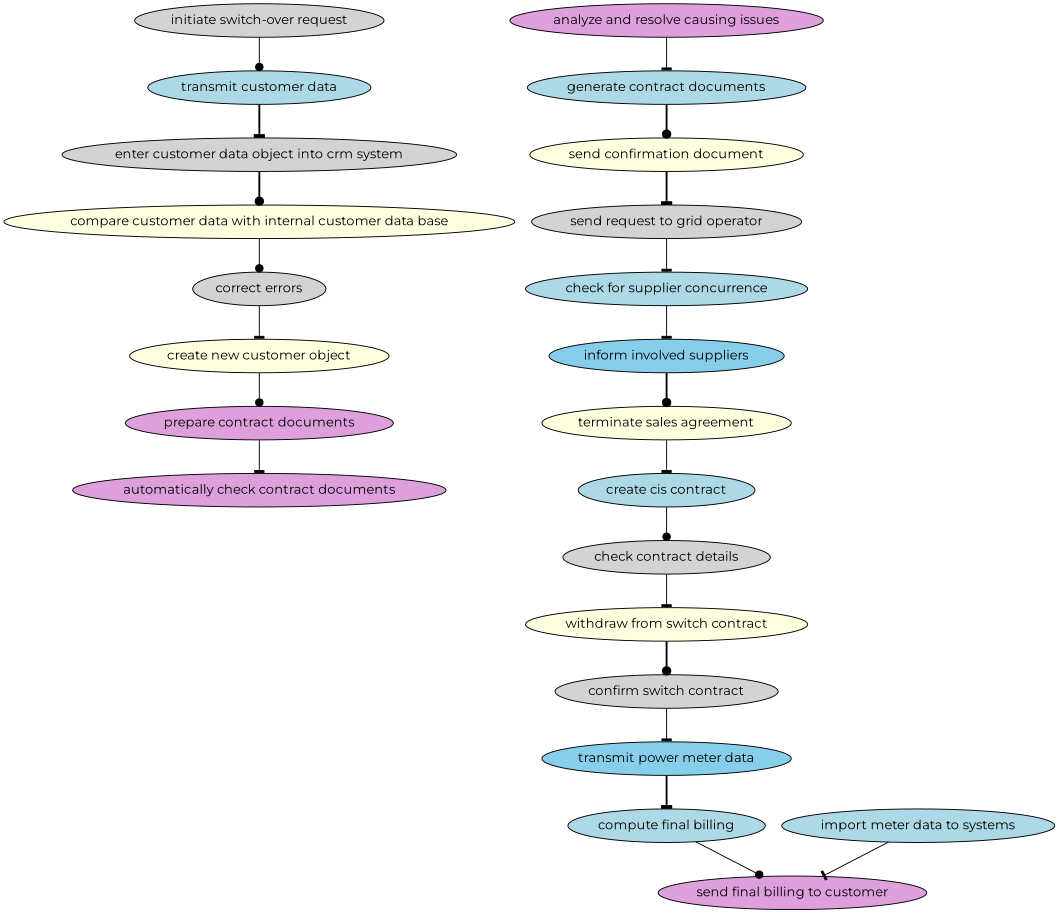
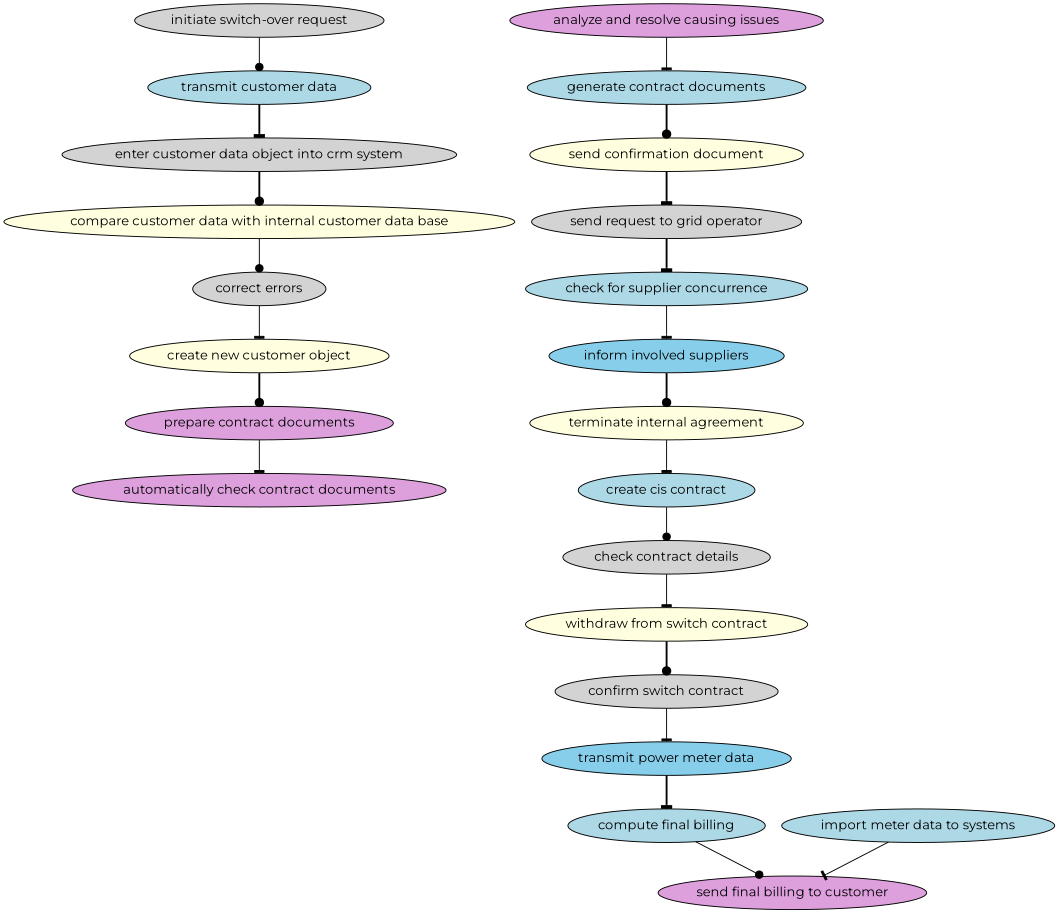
(667, 253) -> (667, 253)
(259, 386) -> (259, 386)
(667, 423) -> (667, 423)
